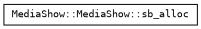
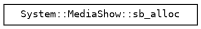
(101, 15) -> (101, 15)
